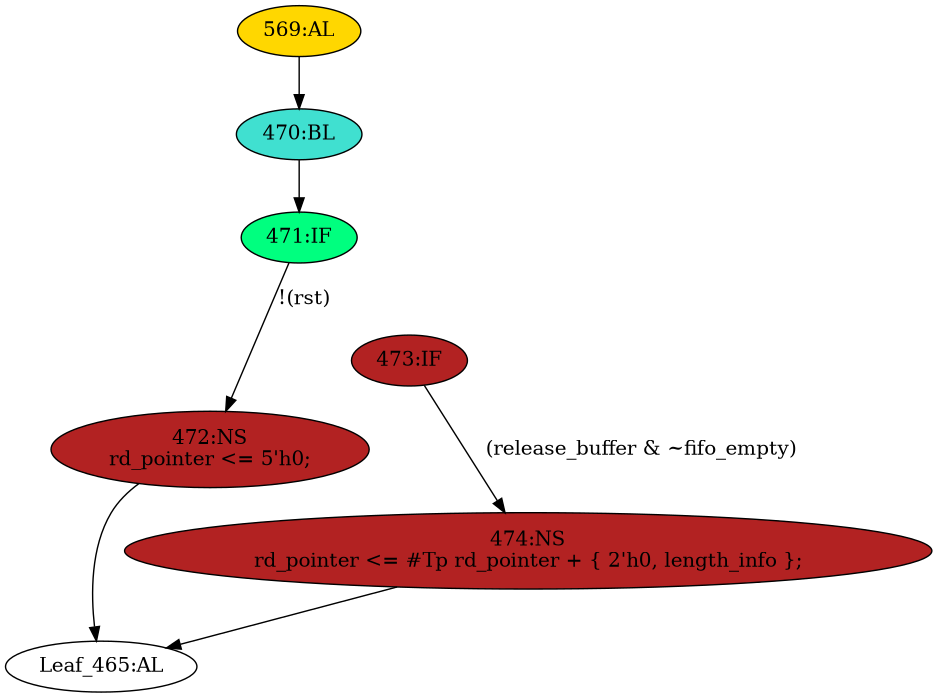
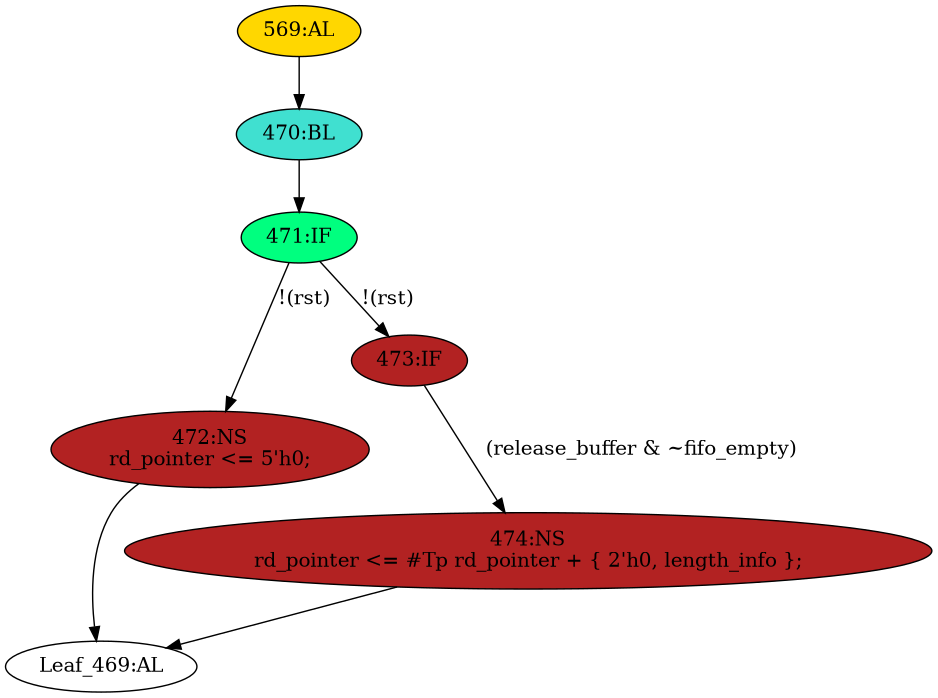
none -> (349, 294)
(101, 667) -> (101, 667)
